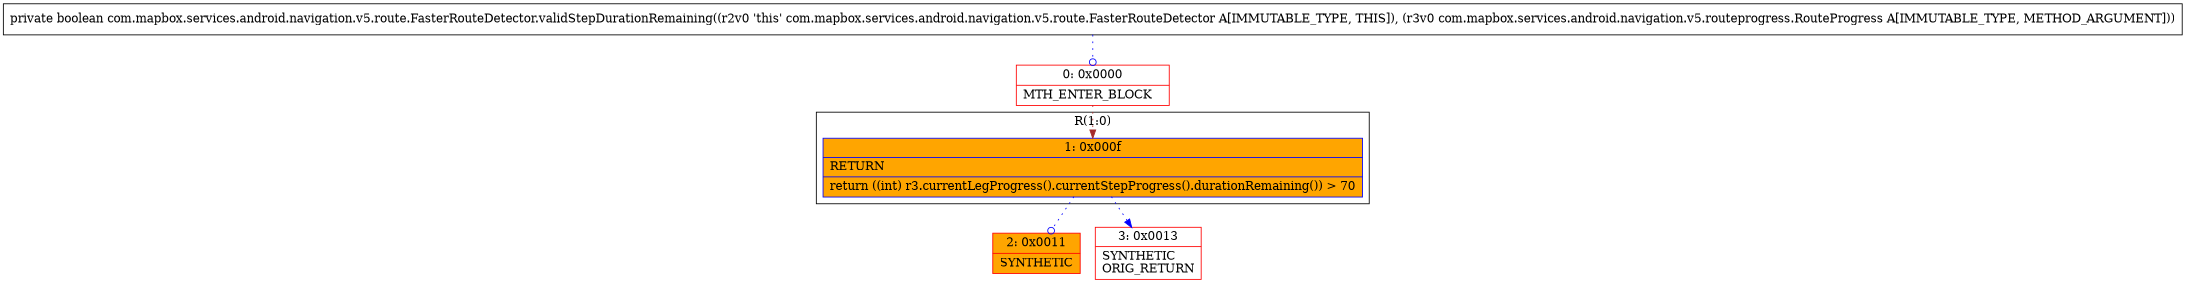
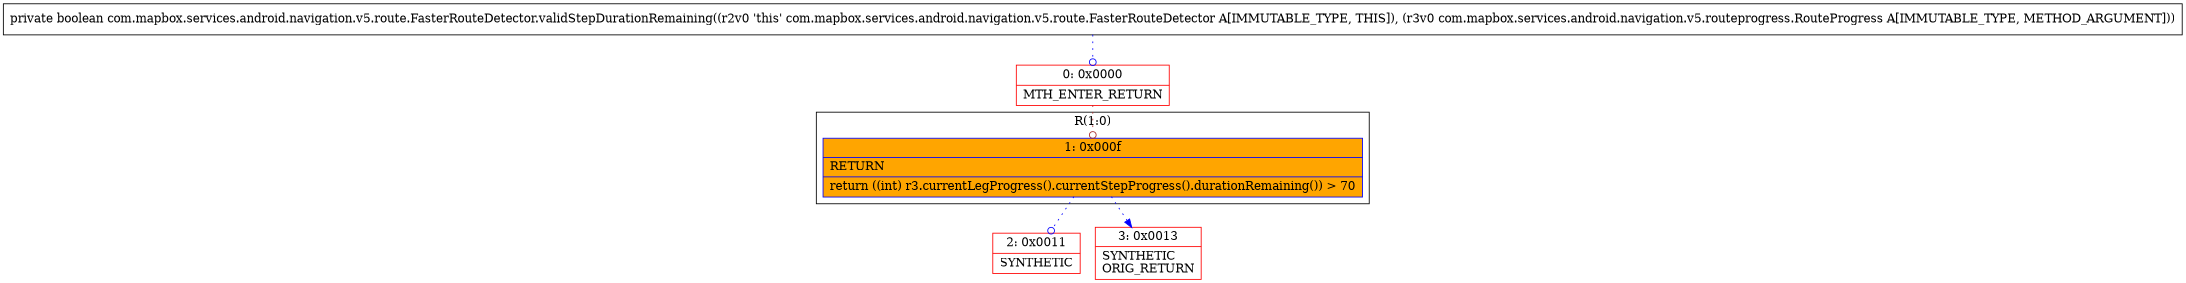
(1088, 95) -> (1093, 95)
(1093, 118) -> (1093, 118)
(1036, 253) -> (1036, 253)
